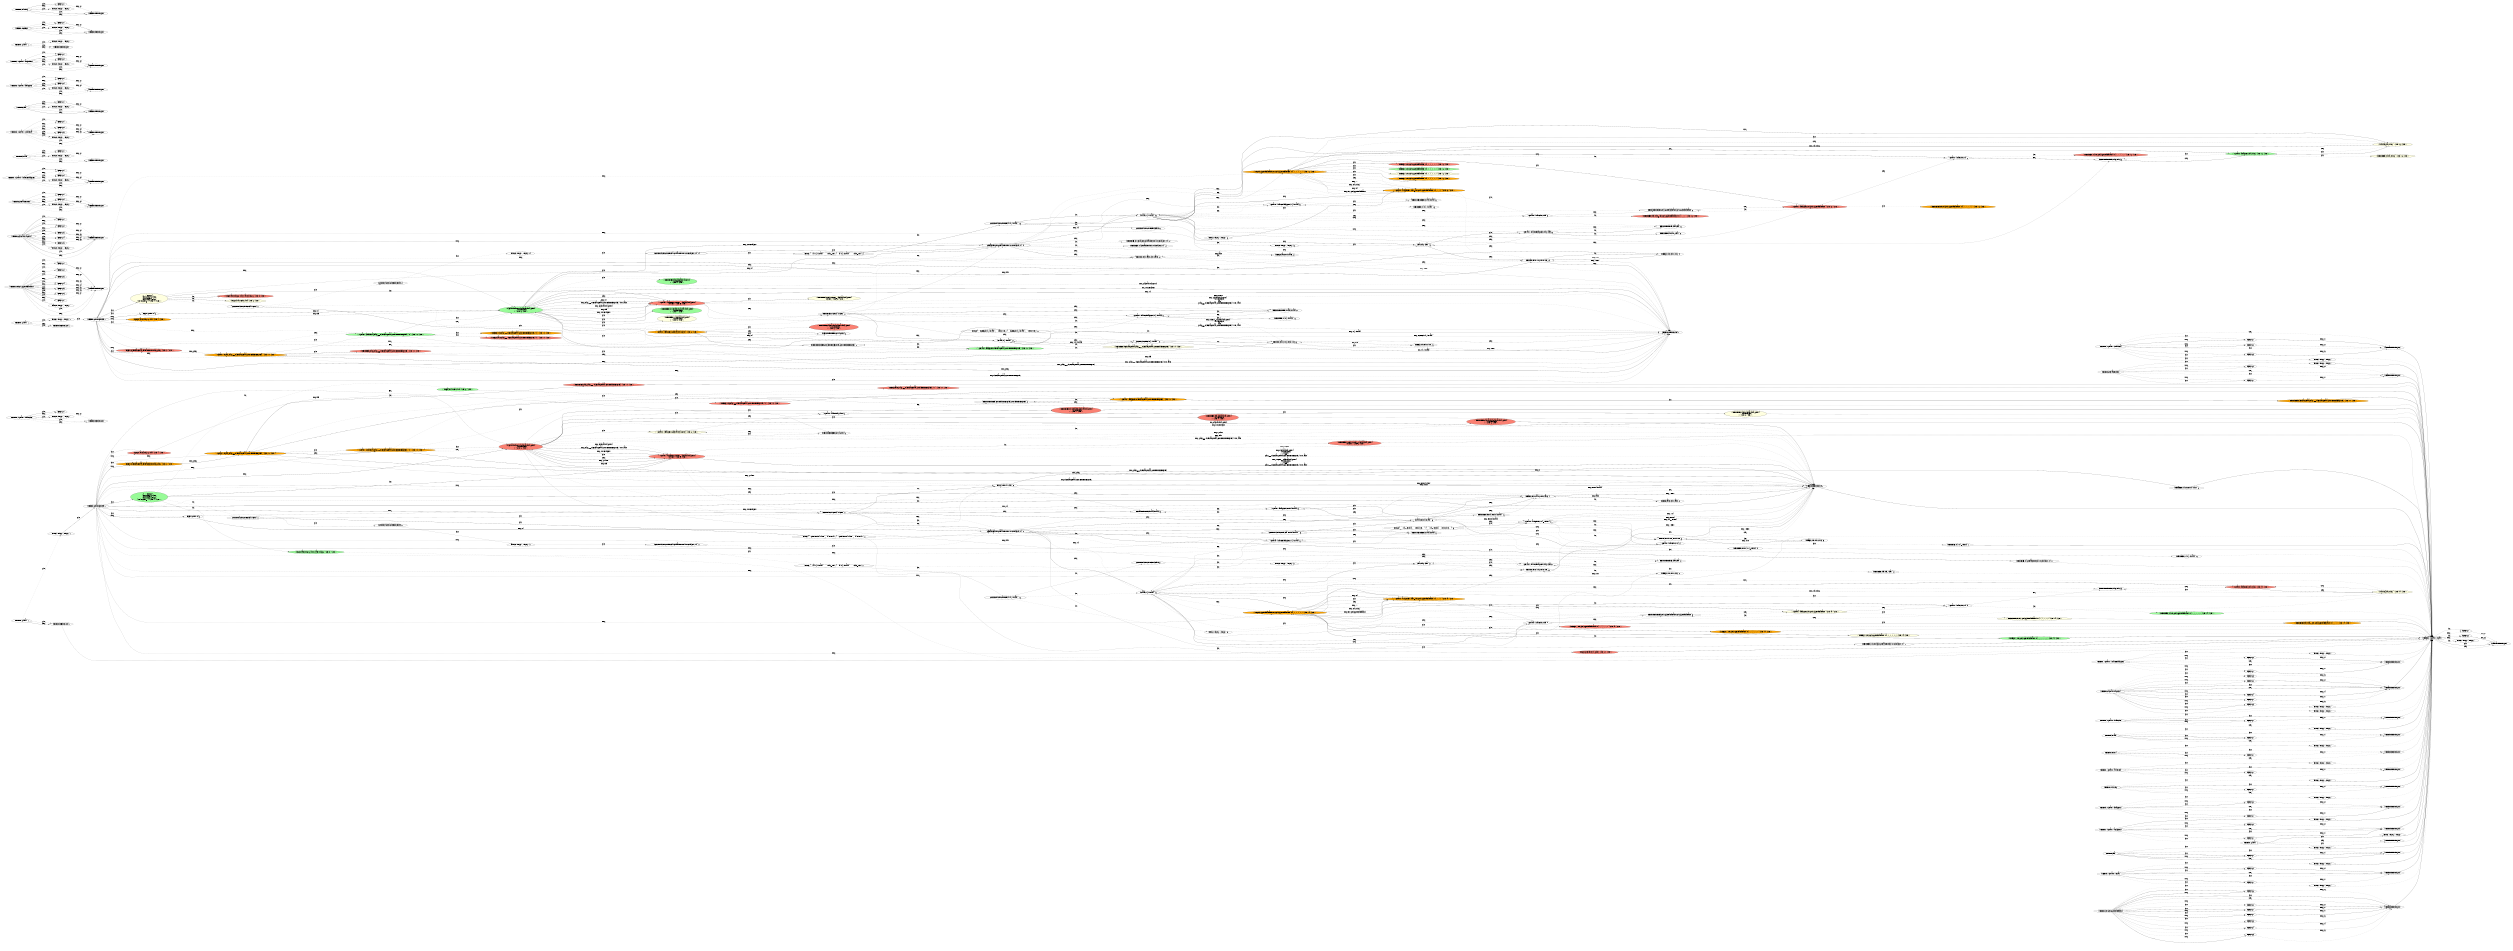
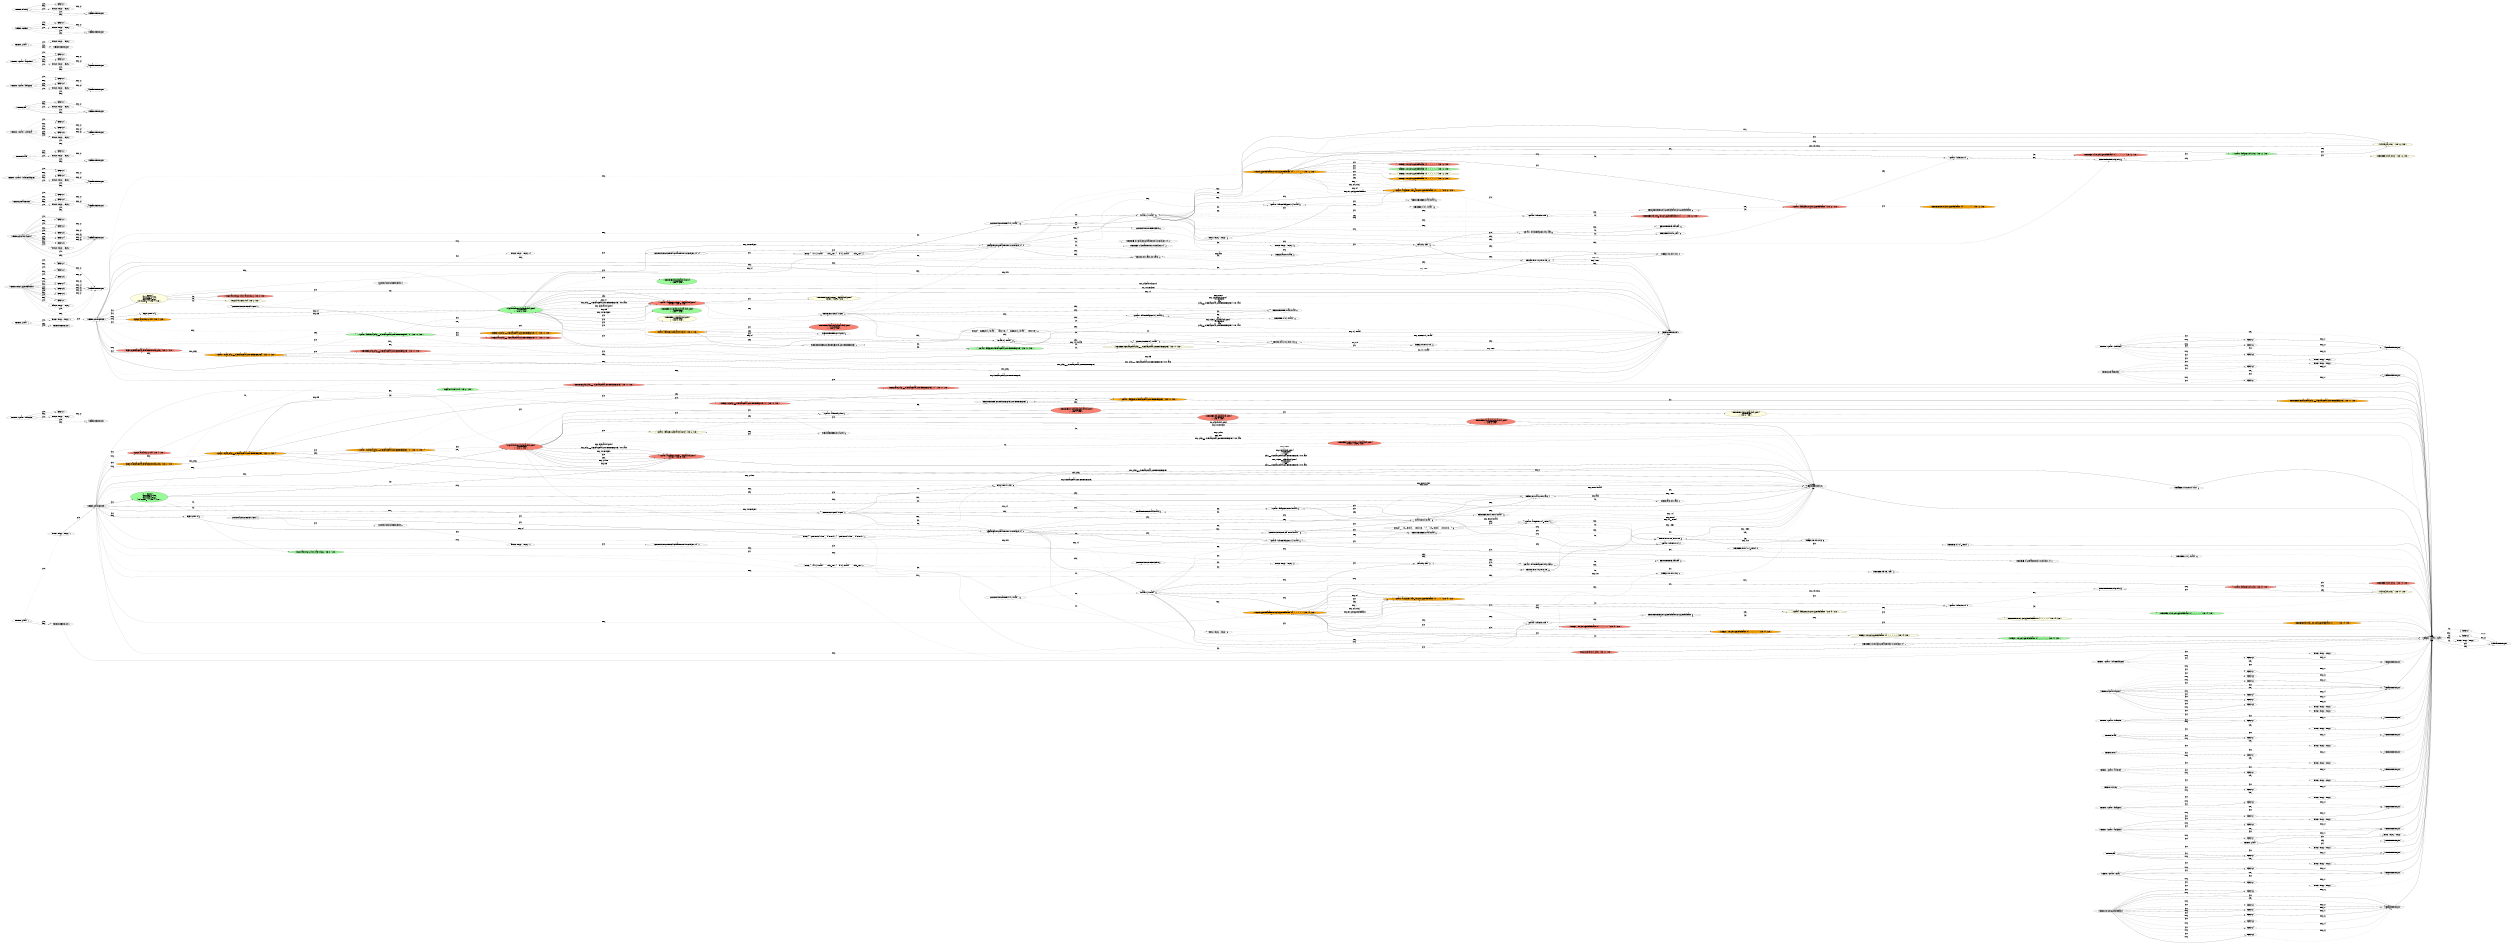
none -> (2393, 583)
